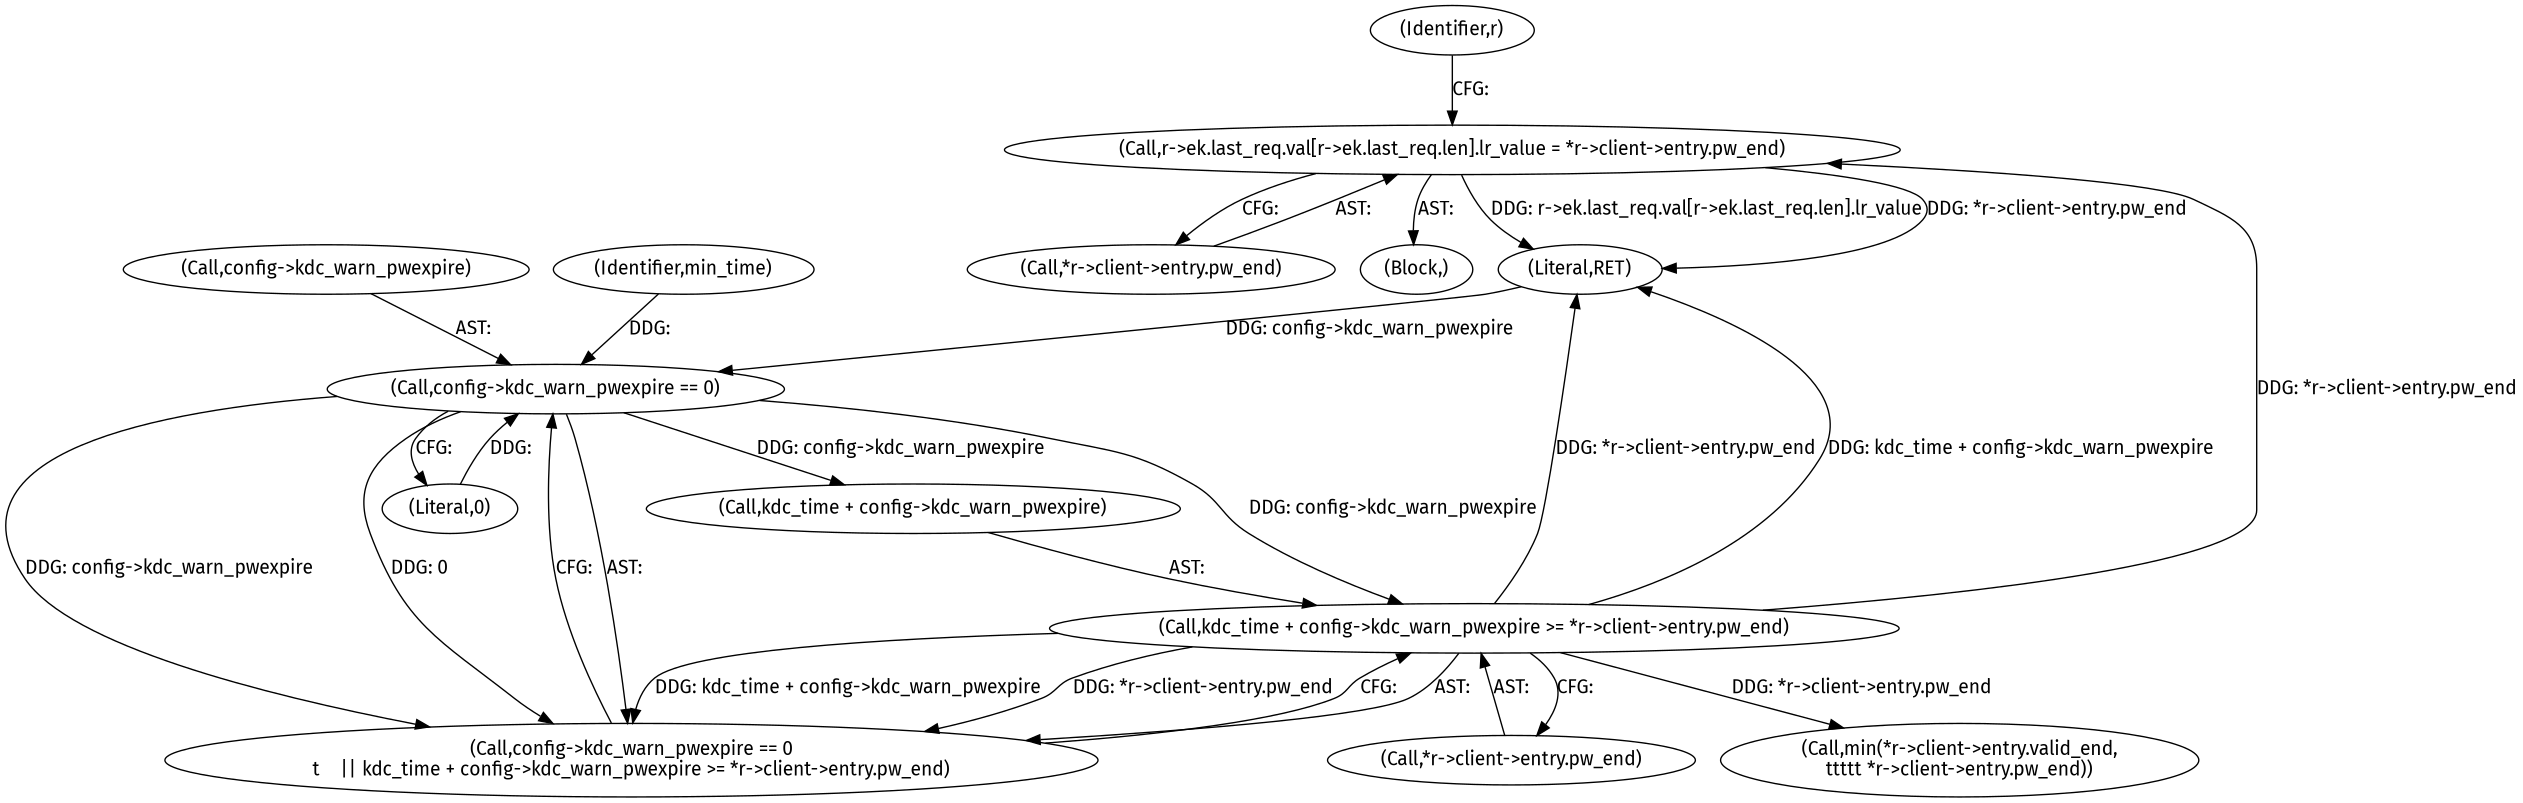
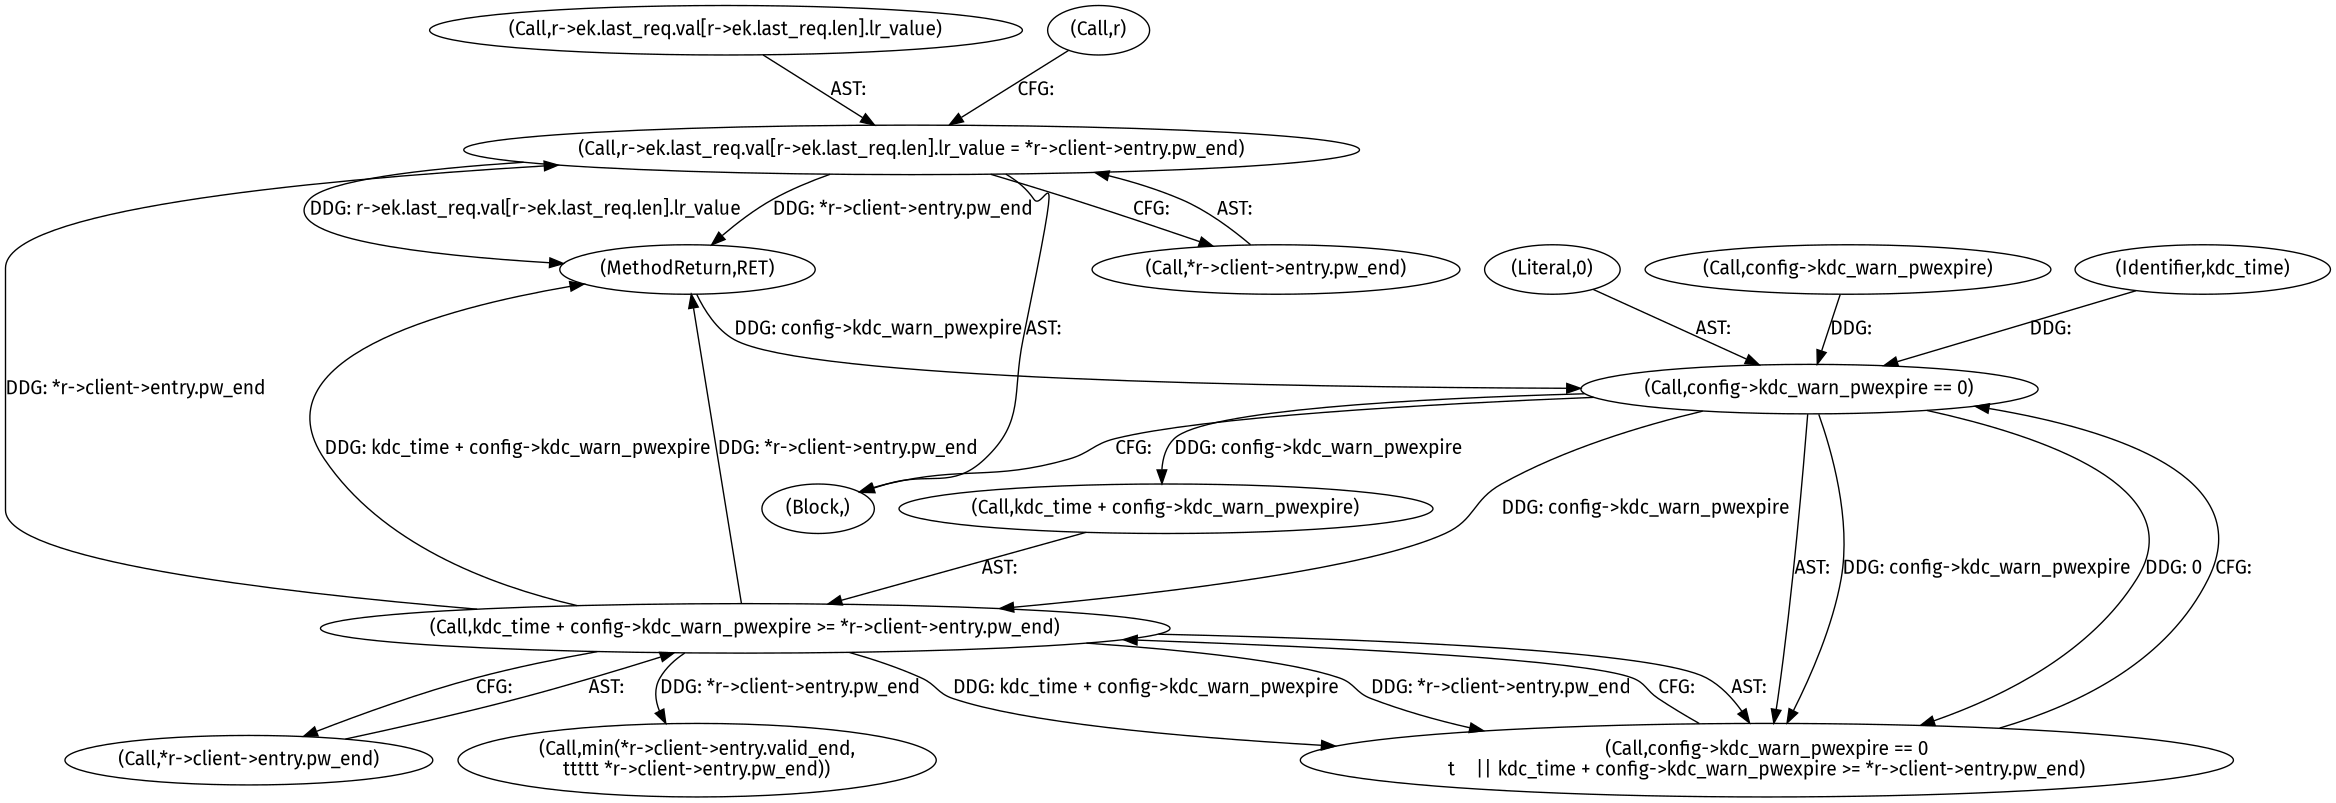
none -> (726, 30)
(1452, 30) -> (1099, 30)
(684, 270) -> (2203, 270)
(1580, 270) -> (688, 270)
(476, 329) -> (1854, 329)
(412, 445) -> (1175, 428)
(513, 449) -> (1716, 329)
